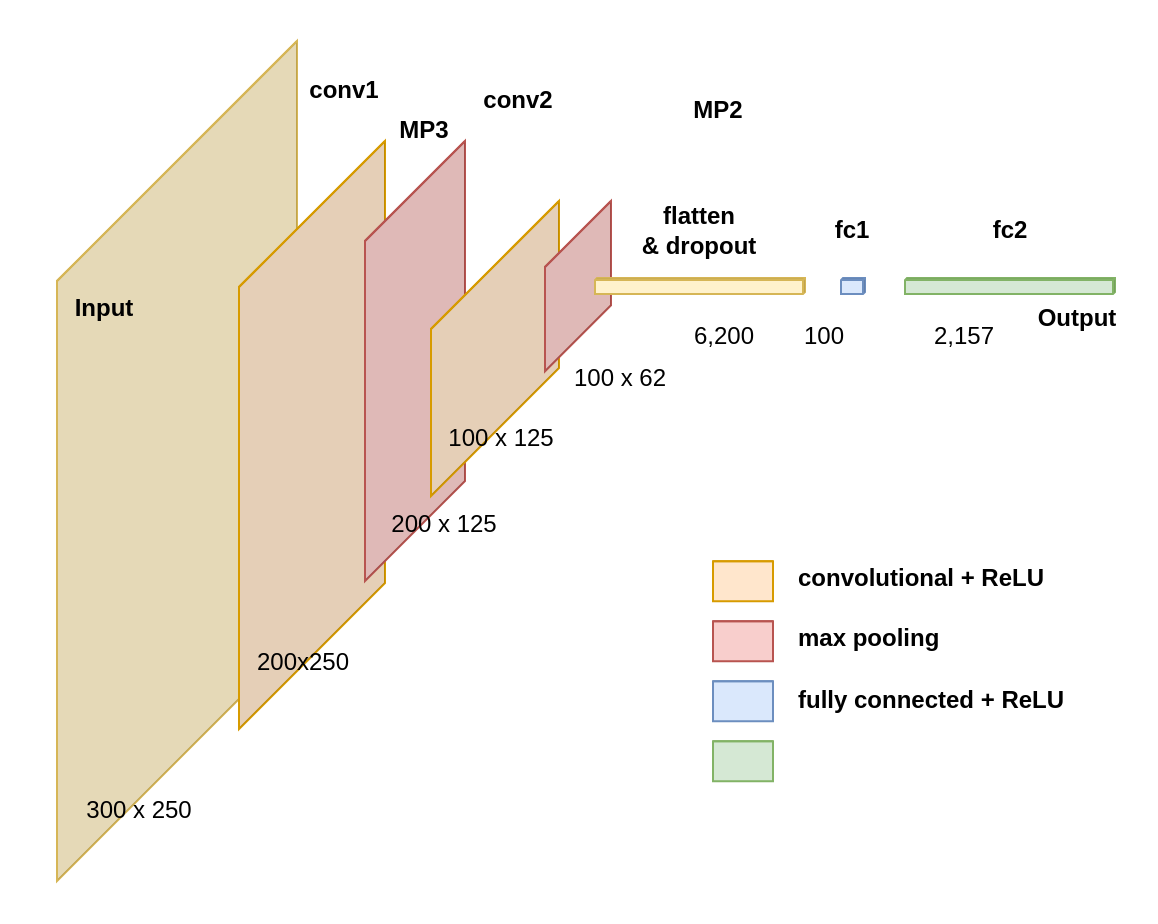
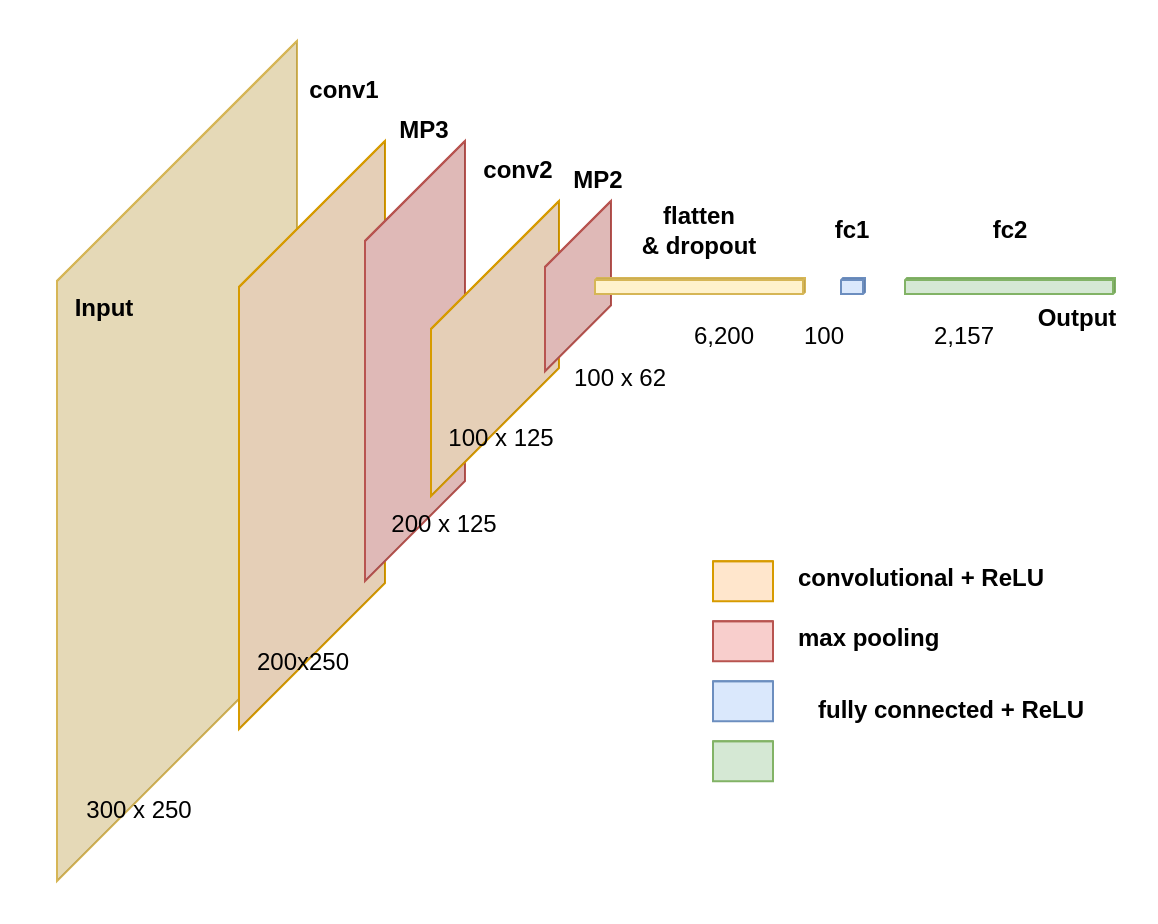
(519, 101) -> (519, 171)
(719, 111) -> (599, 181)
(933, 701) -> (953, 711)
